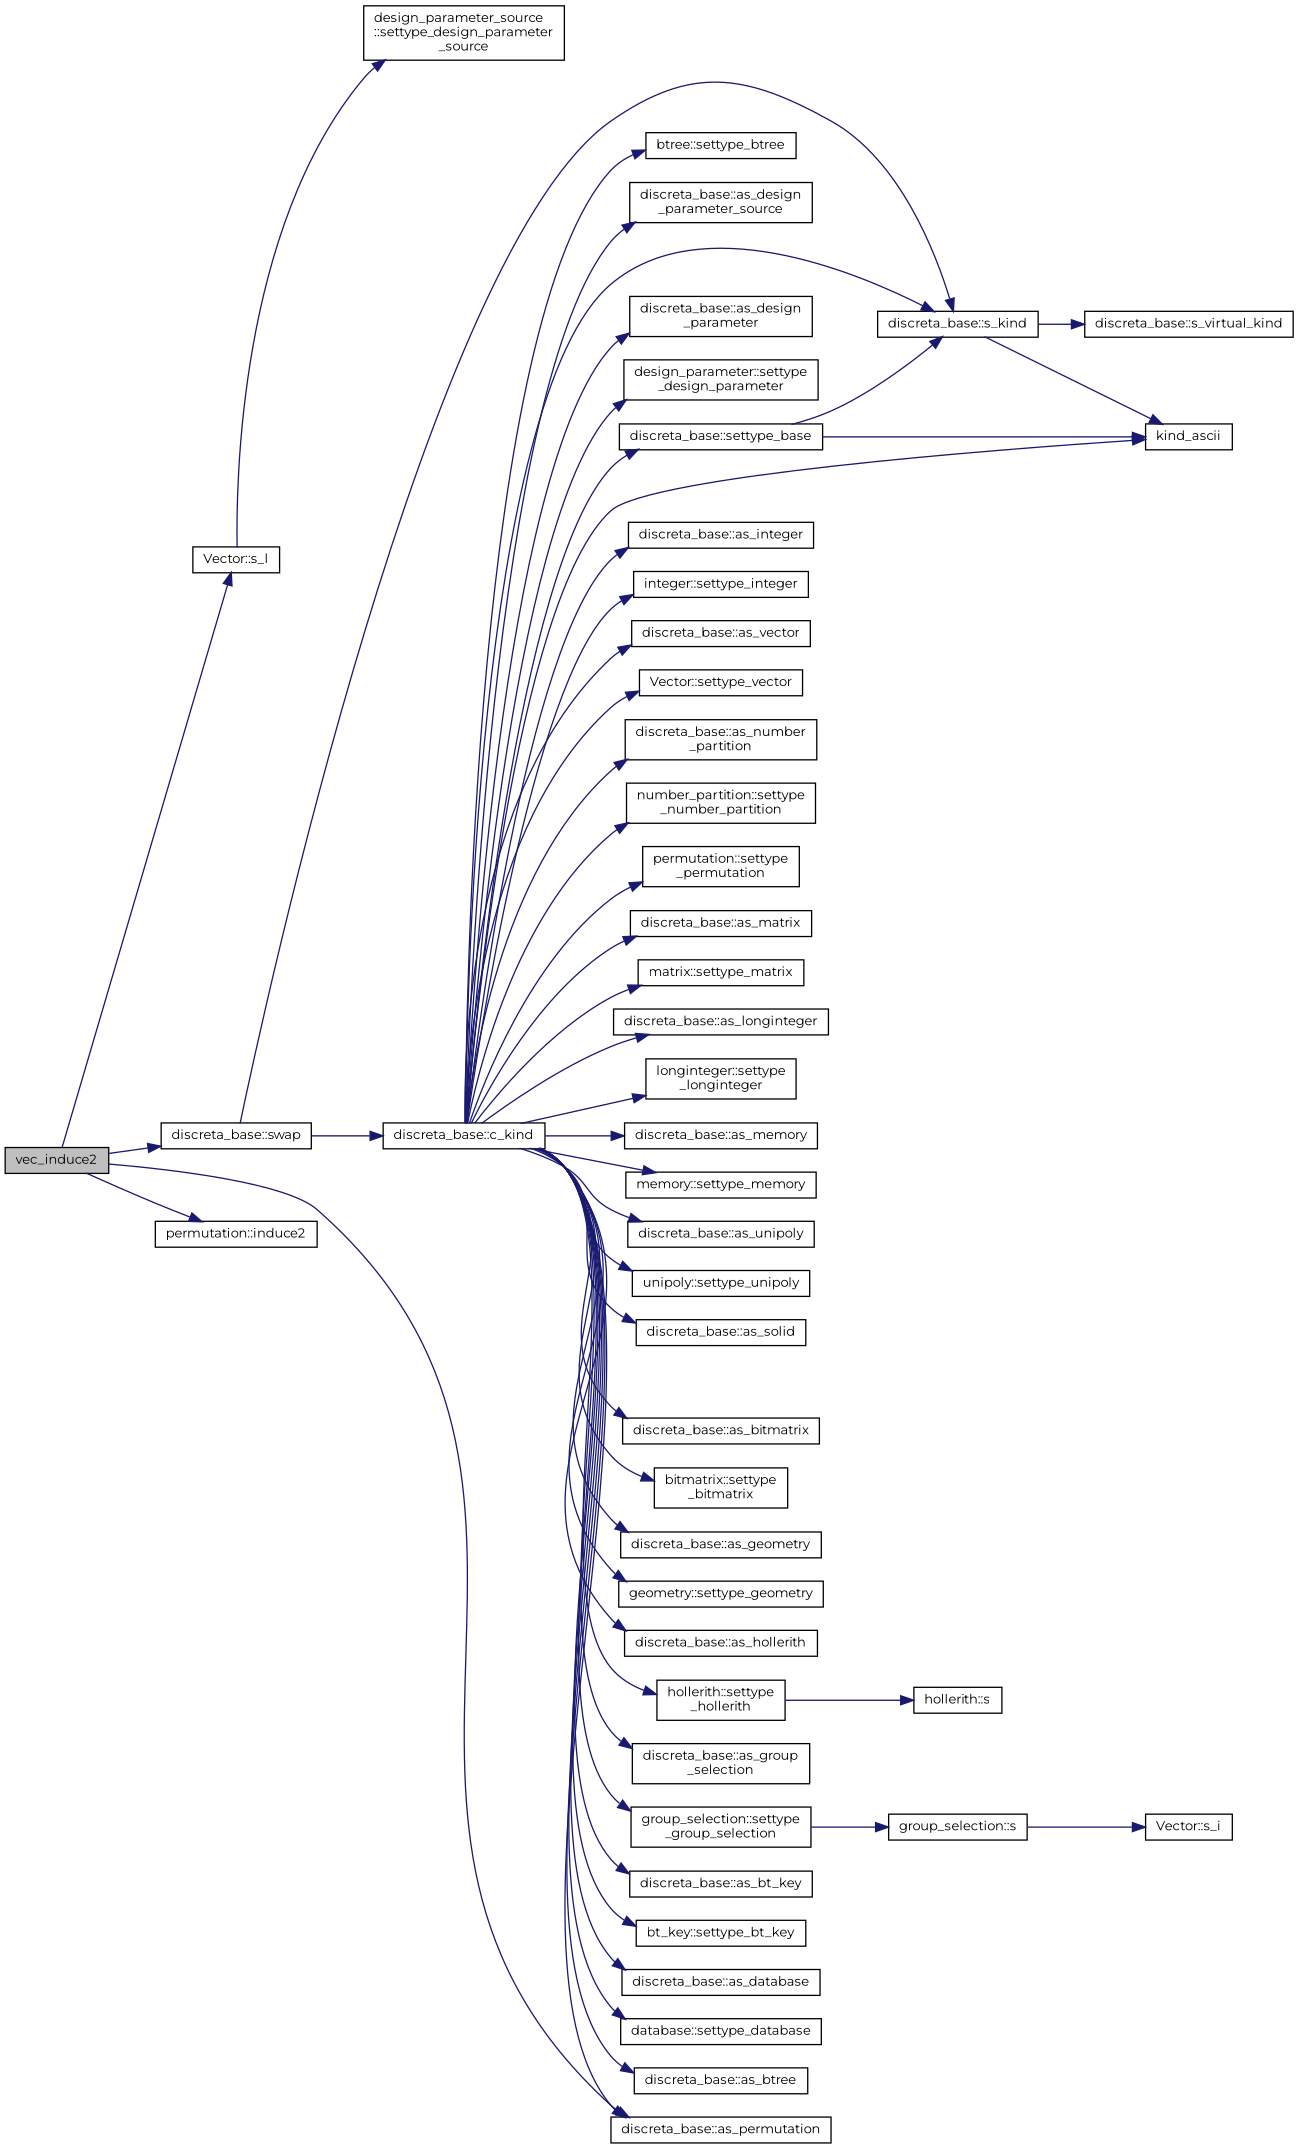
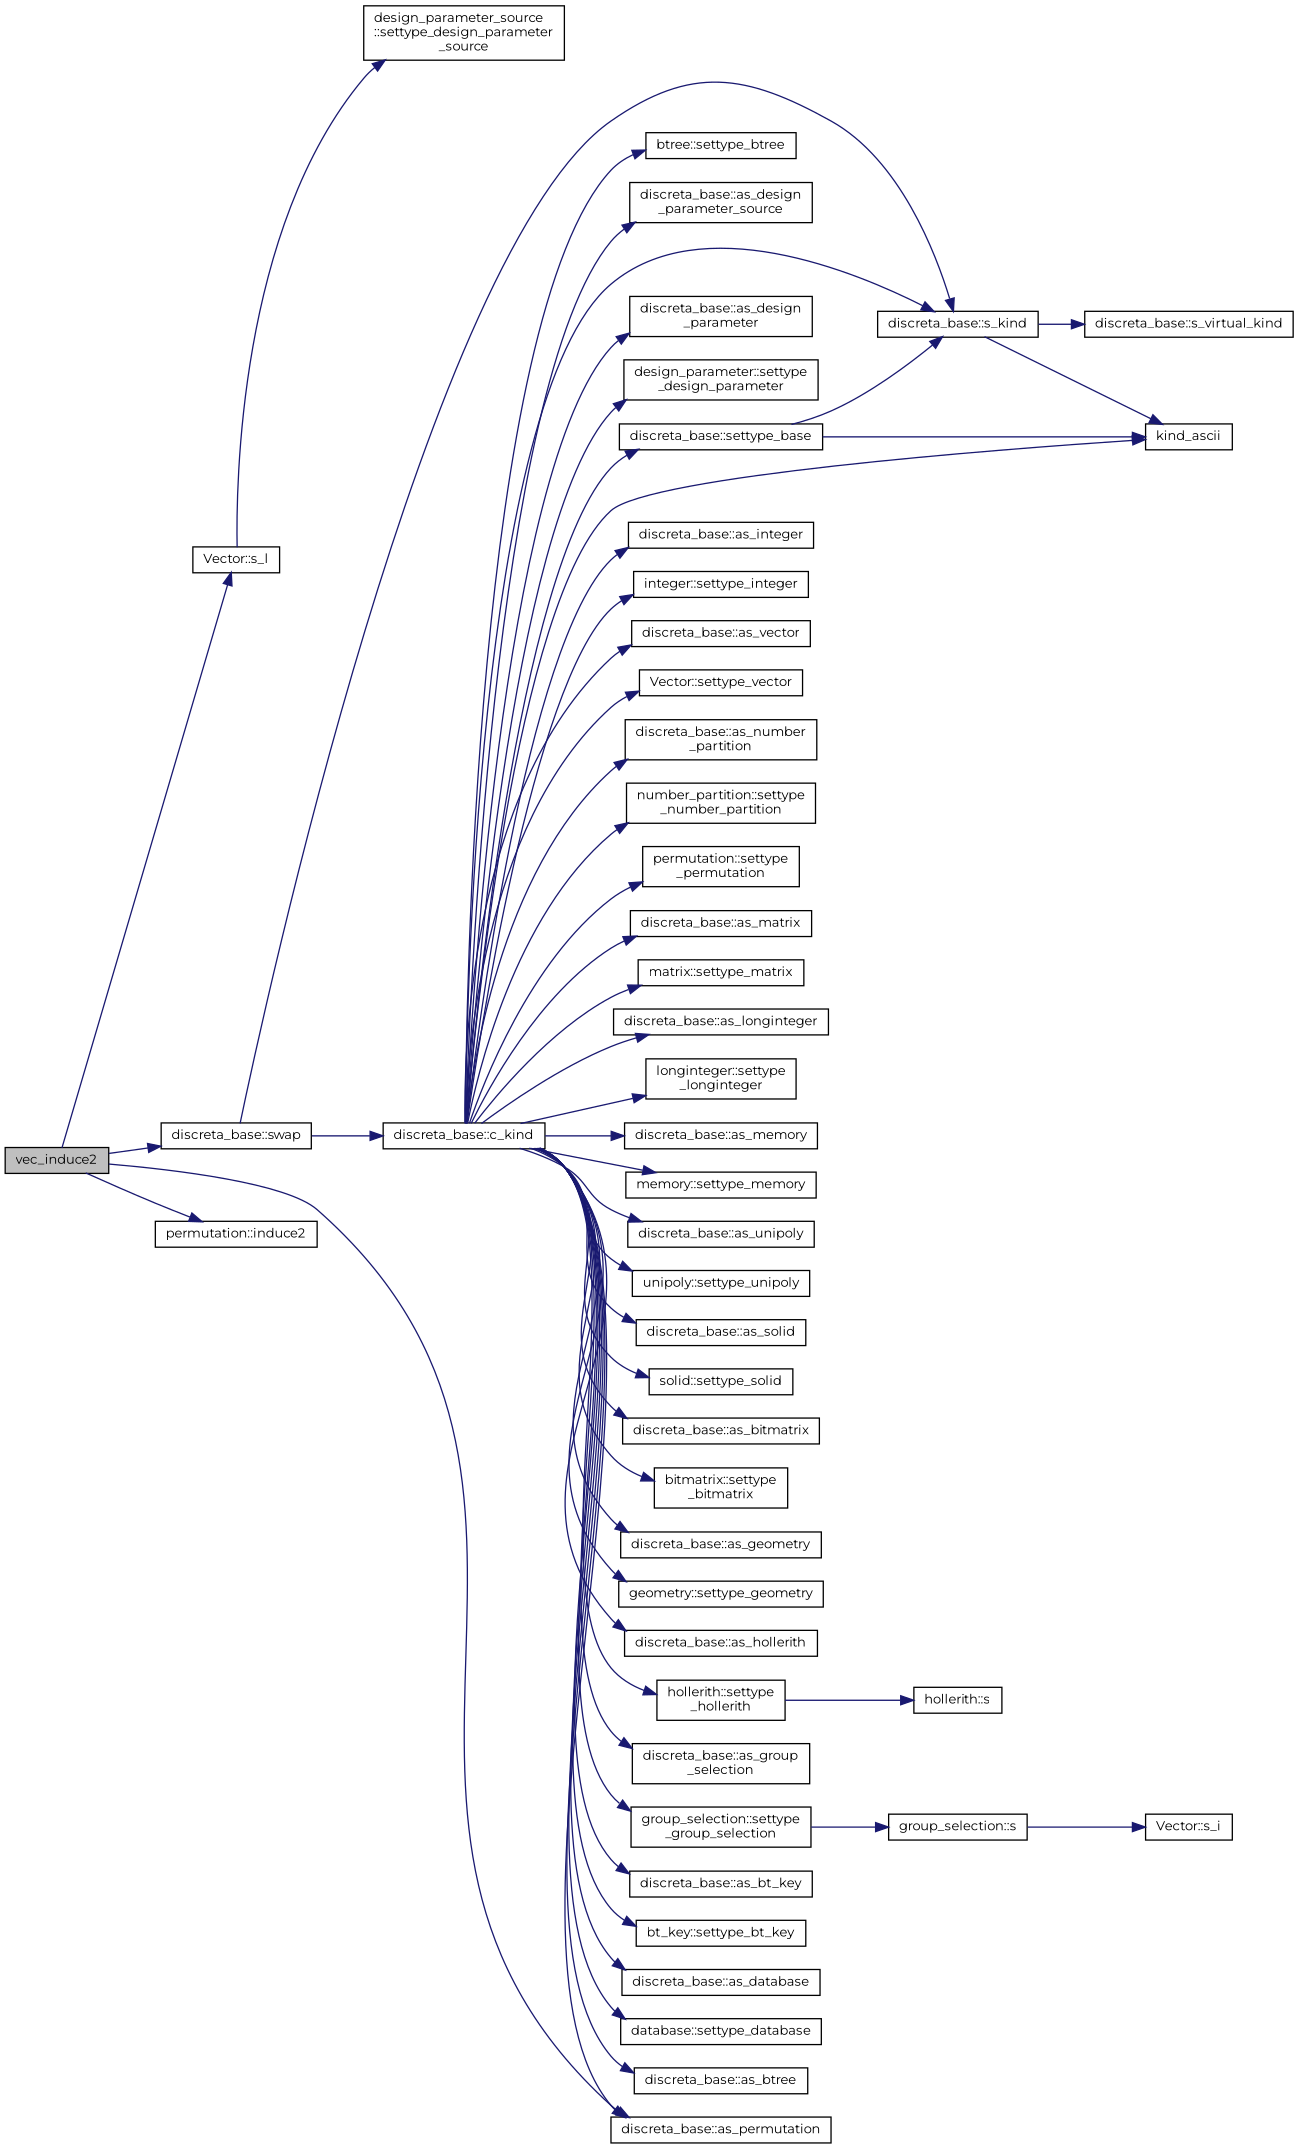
none -> (721, 1382)
